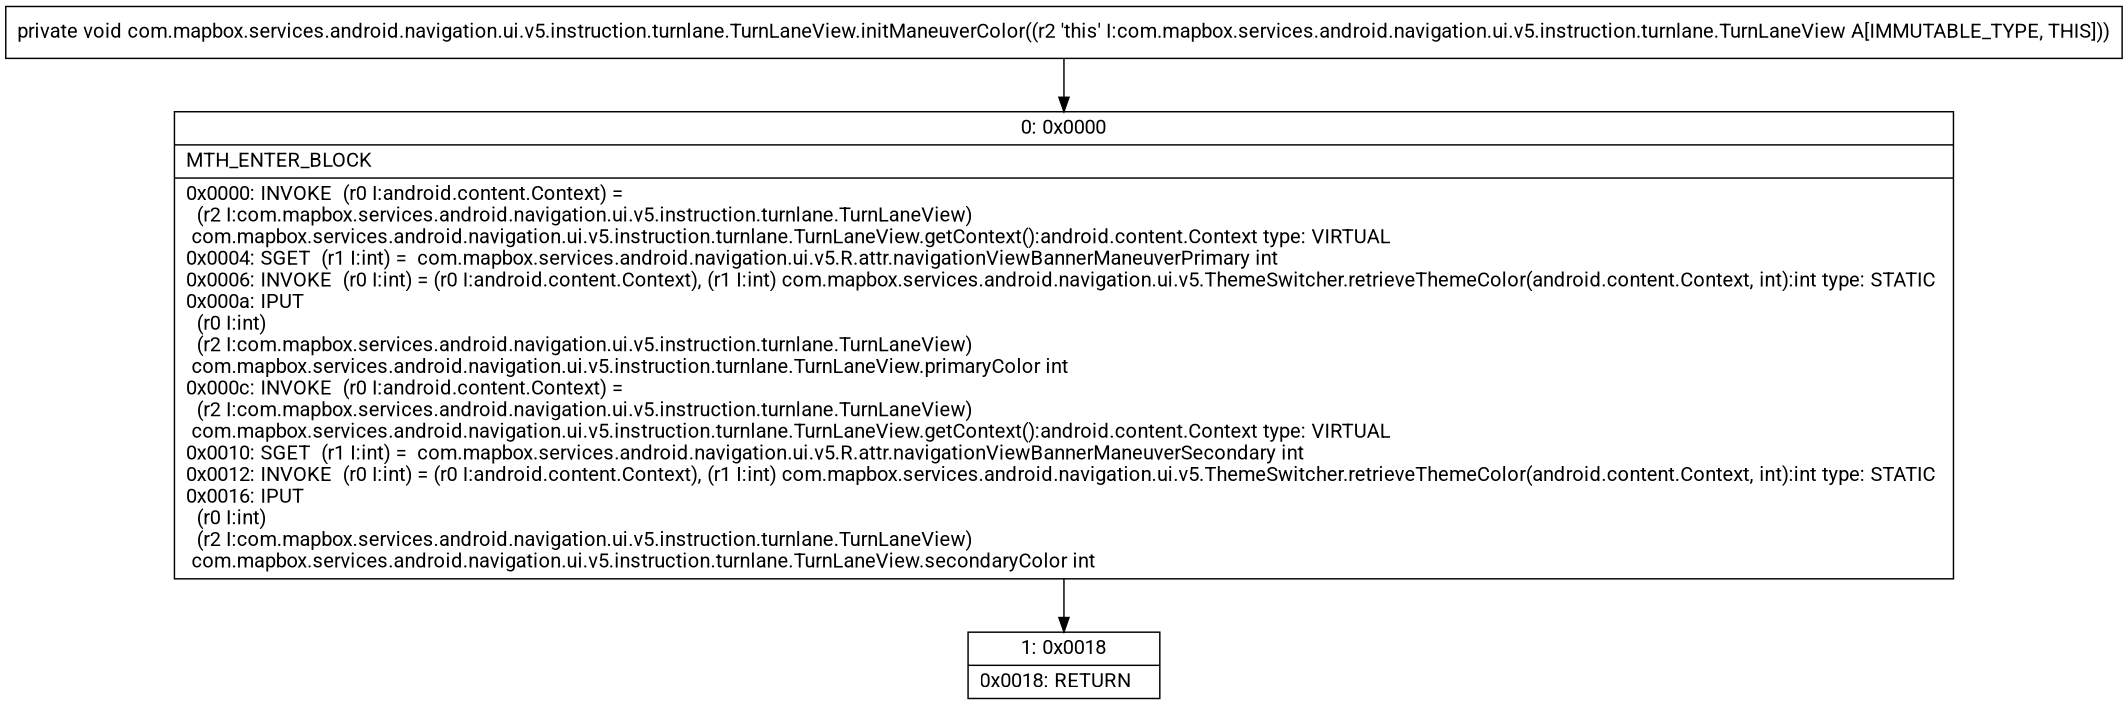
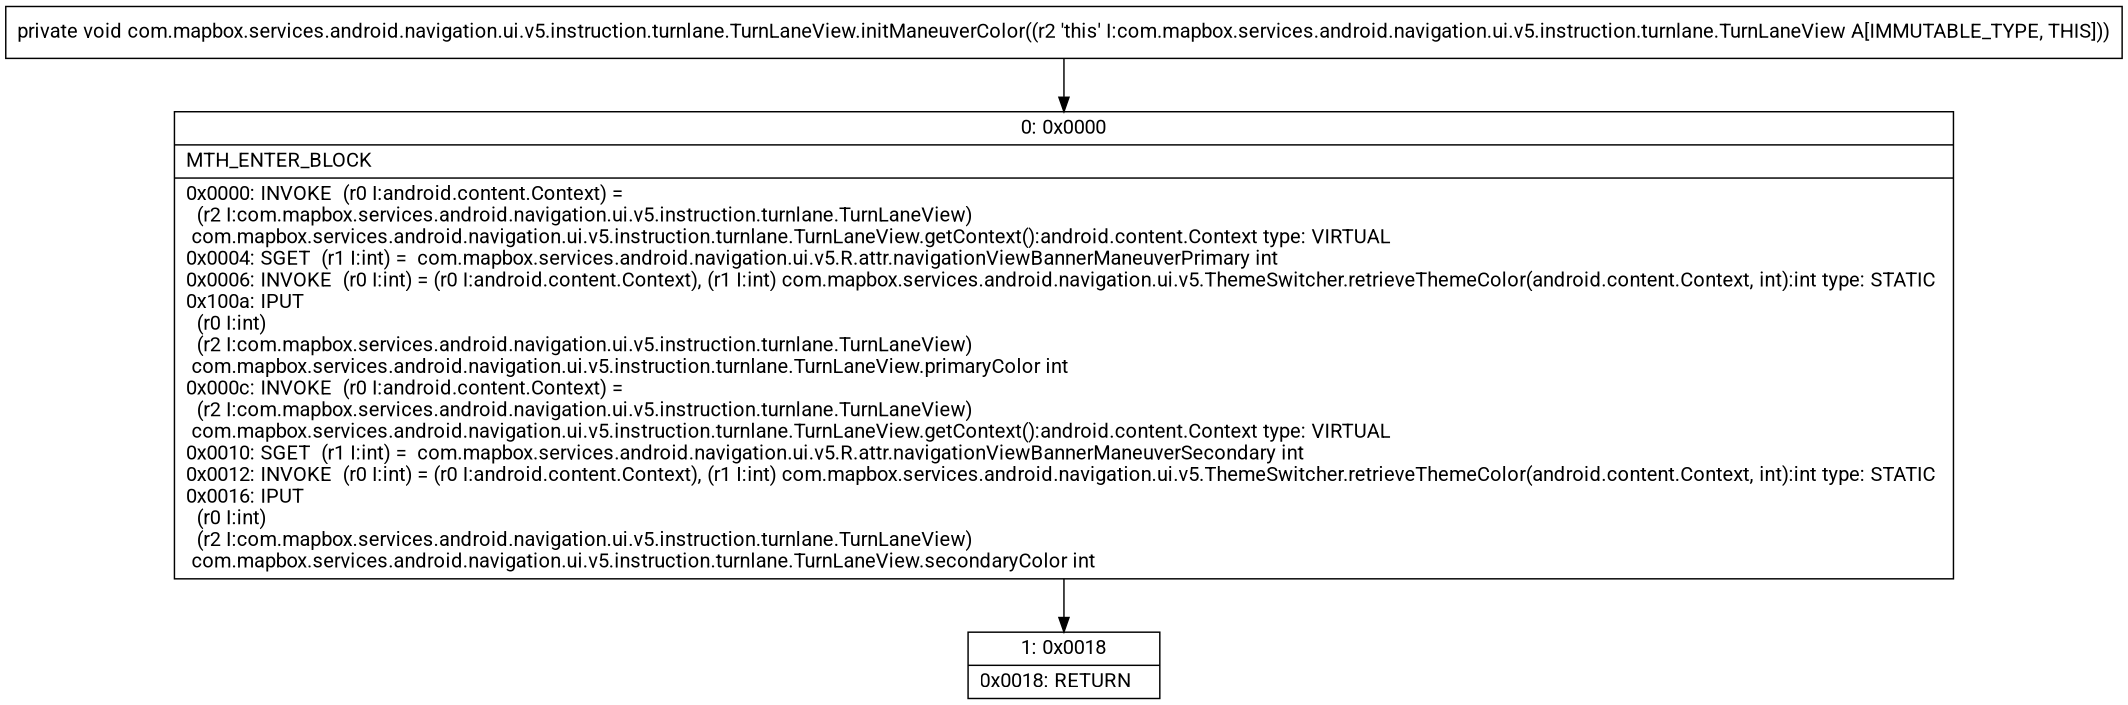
(251, 302) -> (251, 302)
